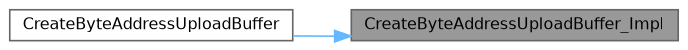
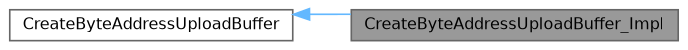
(314, 36) -> (330, 14)
